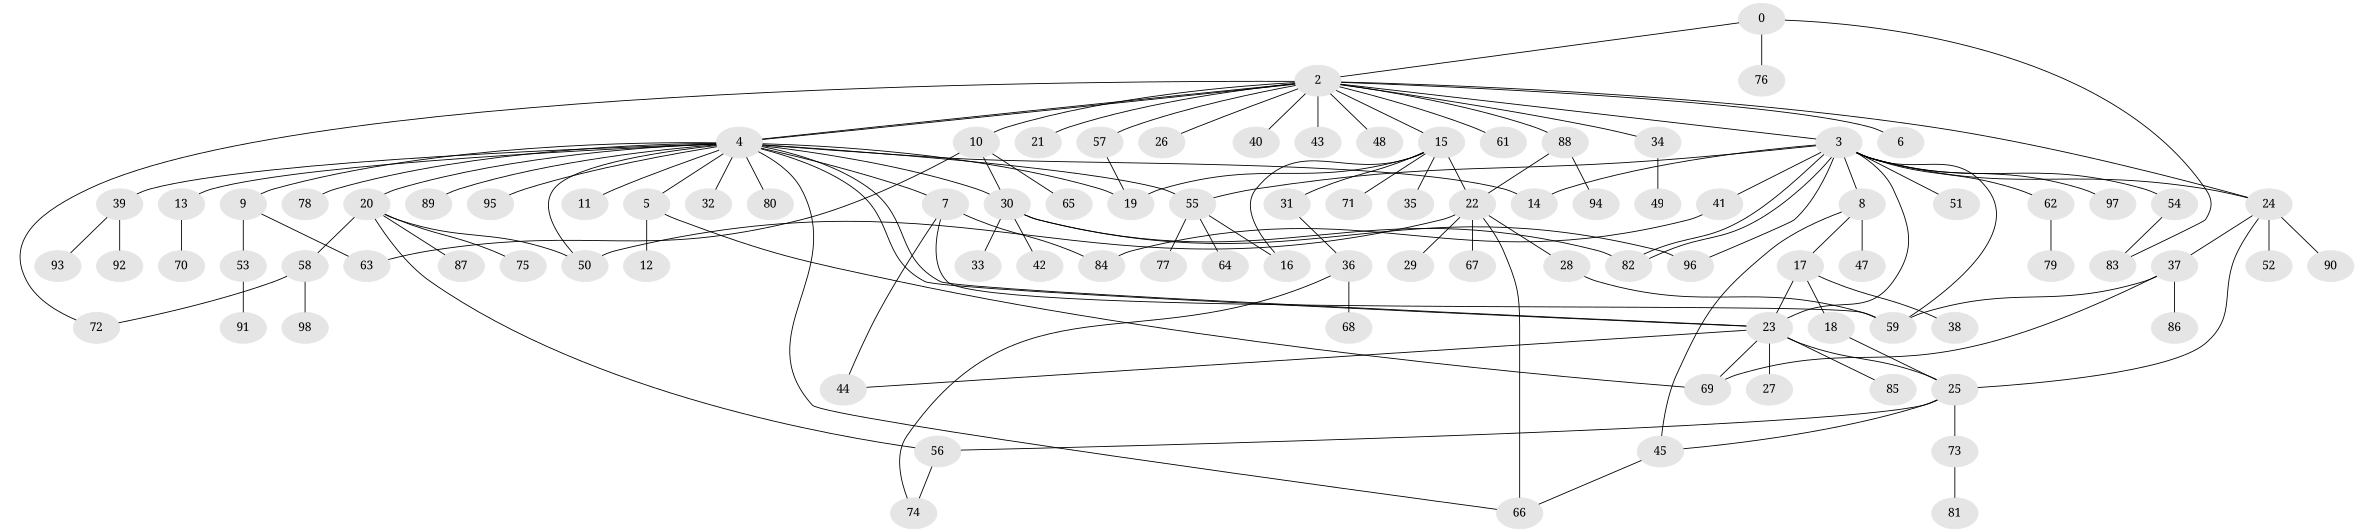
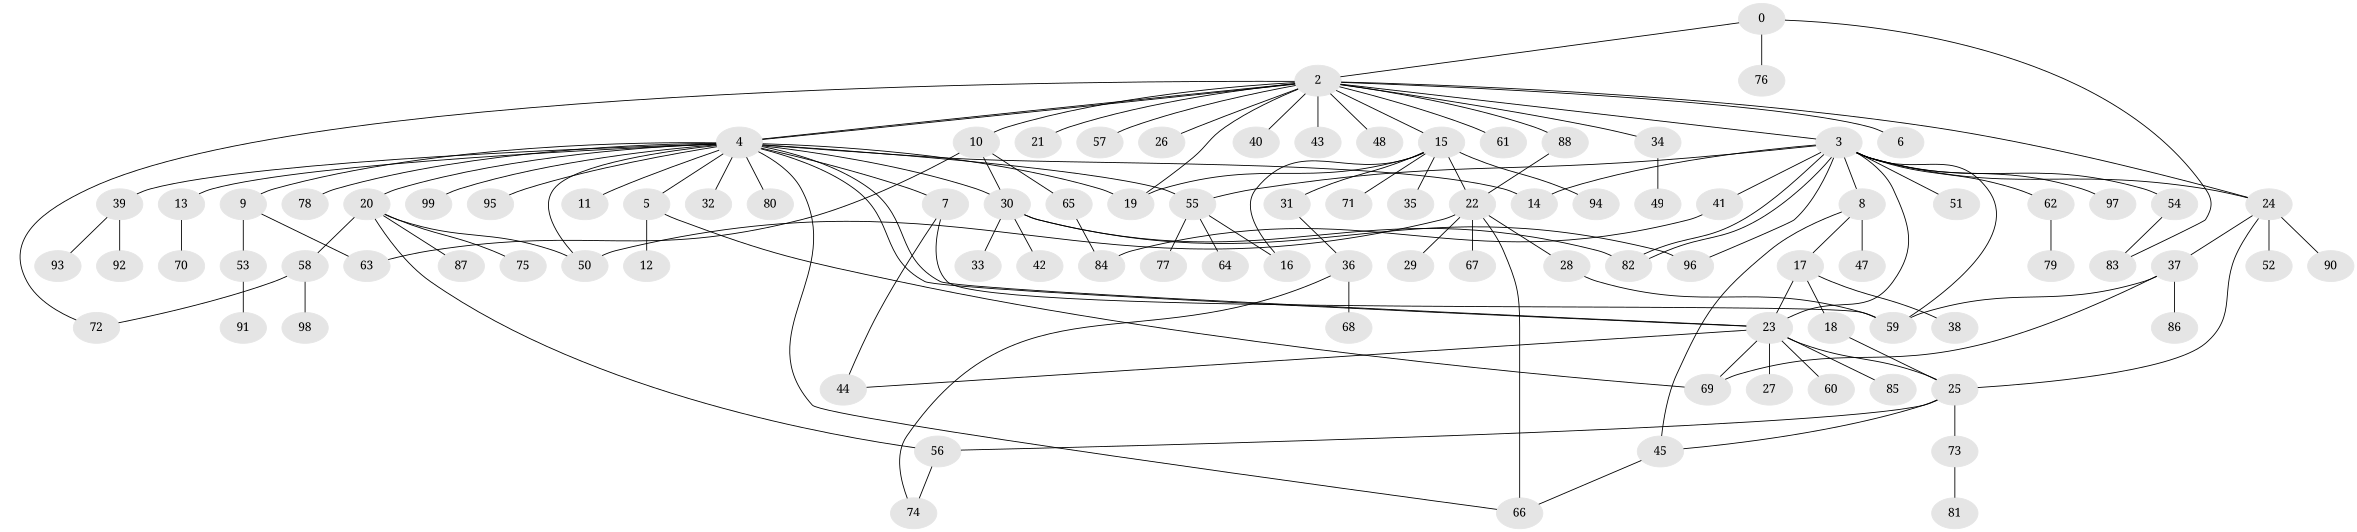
(1115, 173) -> (1217, 133)
(1581, 173) -> (1528, 176)
(429, 204) -> (429, 204)
(1051, 243) -> (1085, 235)
none -> (1831, 390)
